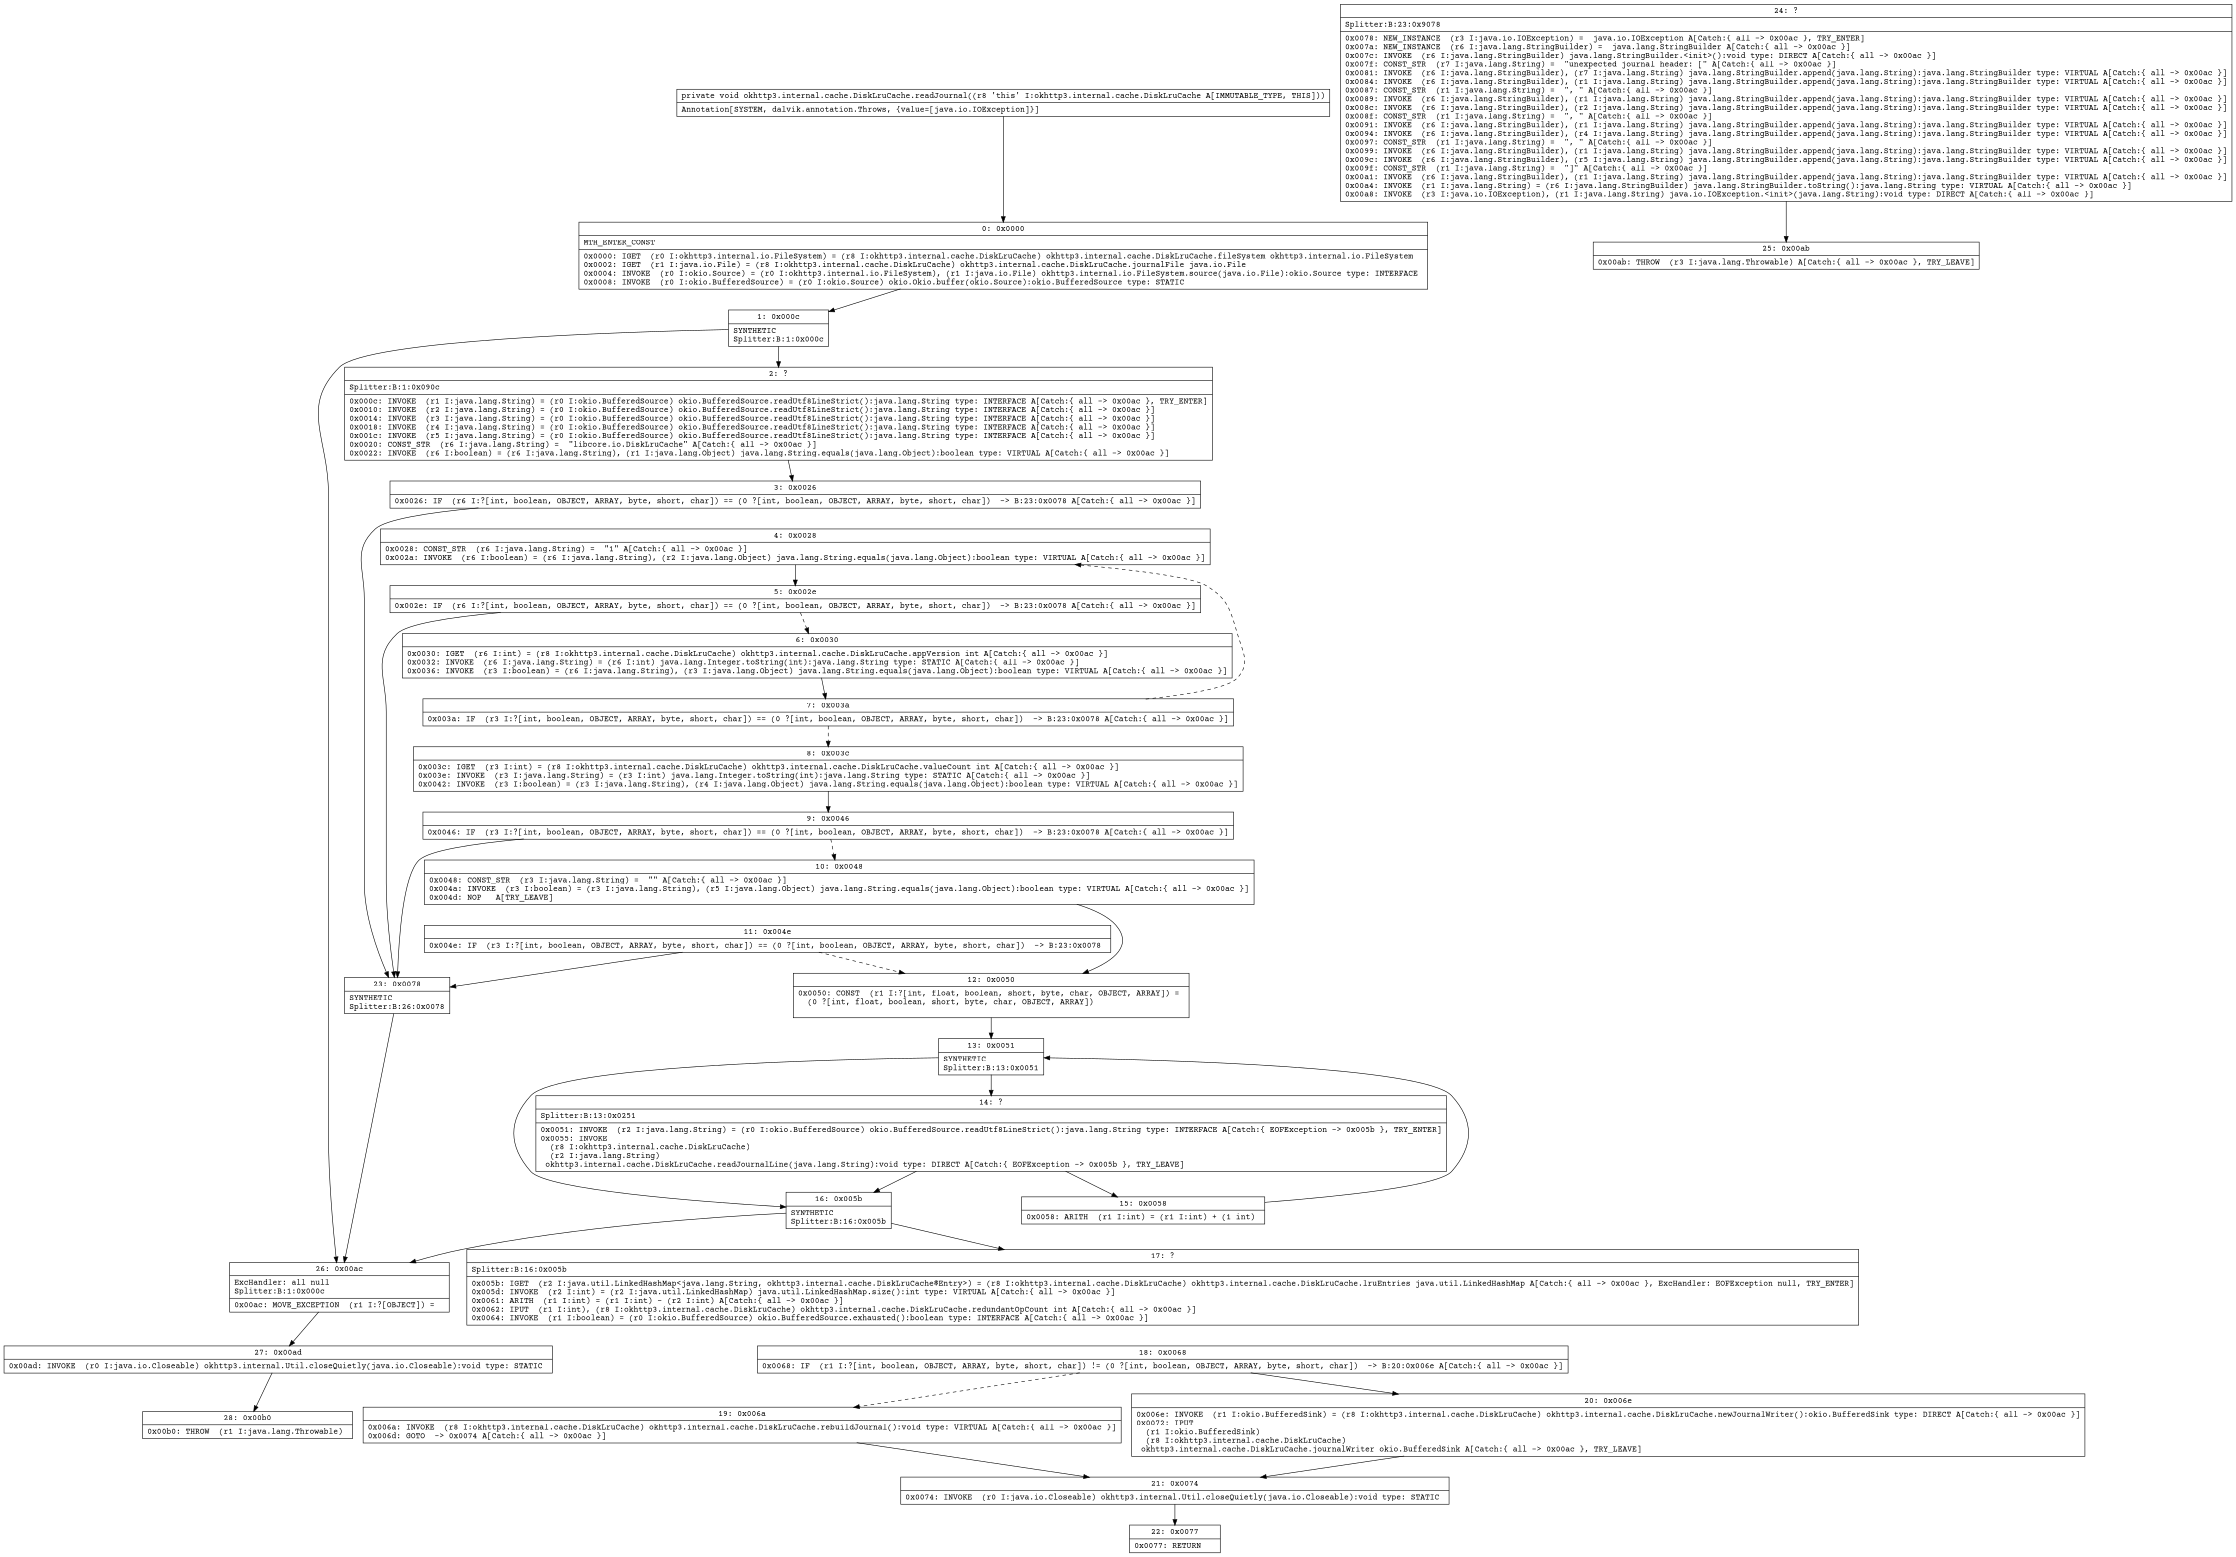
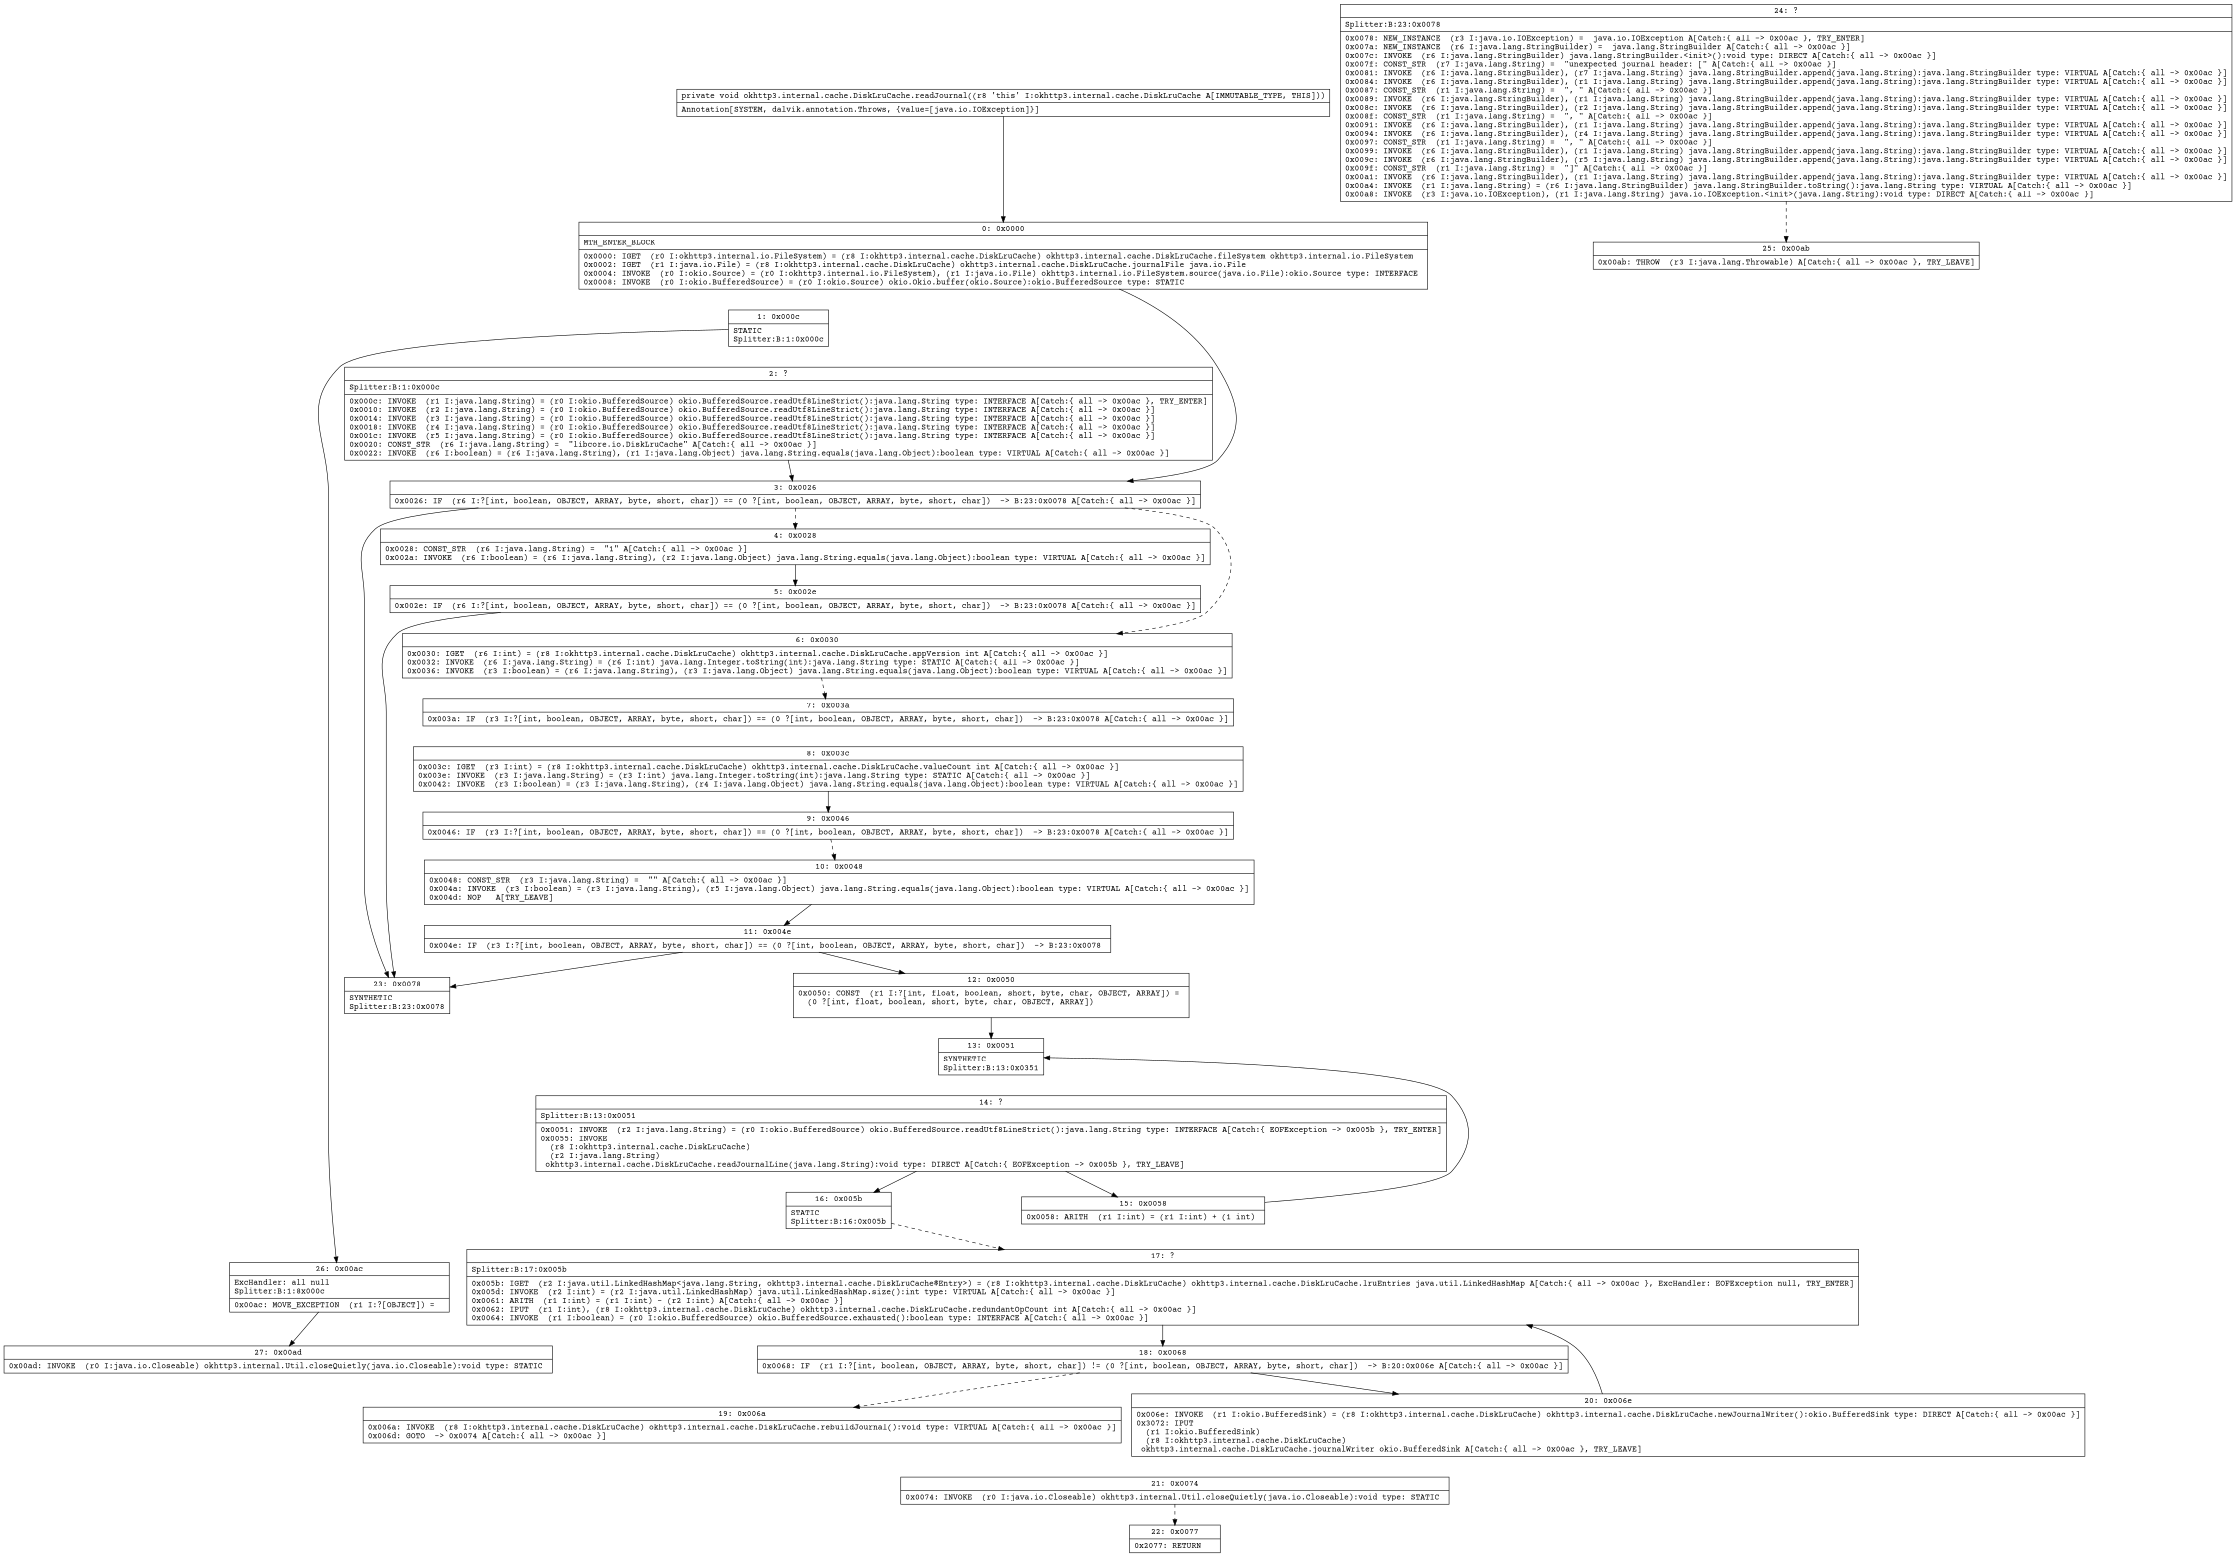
(1393, 24) -> (1393, 24)
(1786, 219) -> (1786, 219)
(619, 242) -> (619, 242)
(867, 299) -> (1231, 395)
(755, 330) -> (748, 330)
(779, 354) -> none
(395, 387) -> (395, 387)
(1231, 613) -> (795, 516)
(804, 620) -> (1231, 569)
(823, 686) -> (823, 686)
(828, 733) -> none
(417, 863) -> none
(1121, 934) -> (800, 913)
(859, 962) -> (859, 962)
(397, 1006) -> (397, 1006)
(991, 1068) -> (991, 1068)
(991, 1082) -> none
(565, 1083) -> none
(588, 1116) -> (588, 1116)
(370, 1135) -> none
(812, 1213) -> (805, 1213)
(600, 1228) -> none
(945, 1236) -> (945, 1236)
(519, 1269) -> (519, 1269)
(280, 1291) -> (280, 1291)
none -> (1163, 1333)
(1170, 1423) -> (1170, 1423)
(248, 1425) -> none
(970, 1460) -> none
(1335, 1466) -> (1578, 1350)
(1175, 1512) -> (1175, 1512)
(1175, 1546) -> (1175, 1546)
